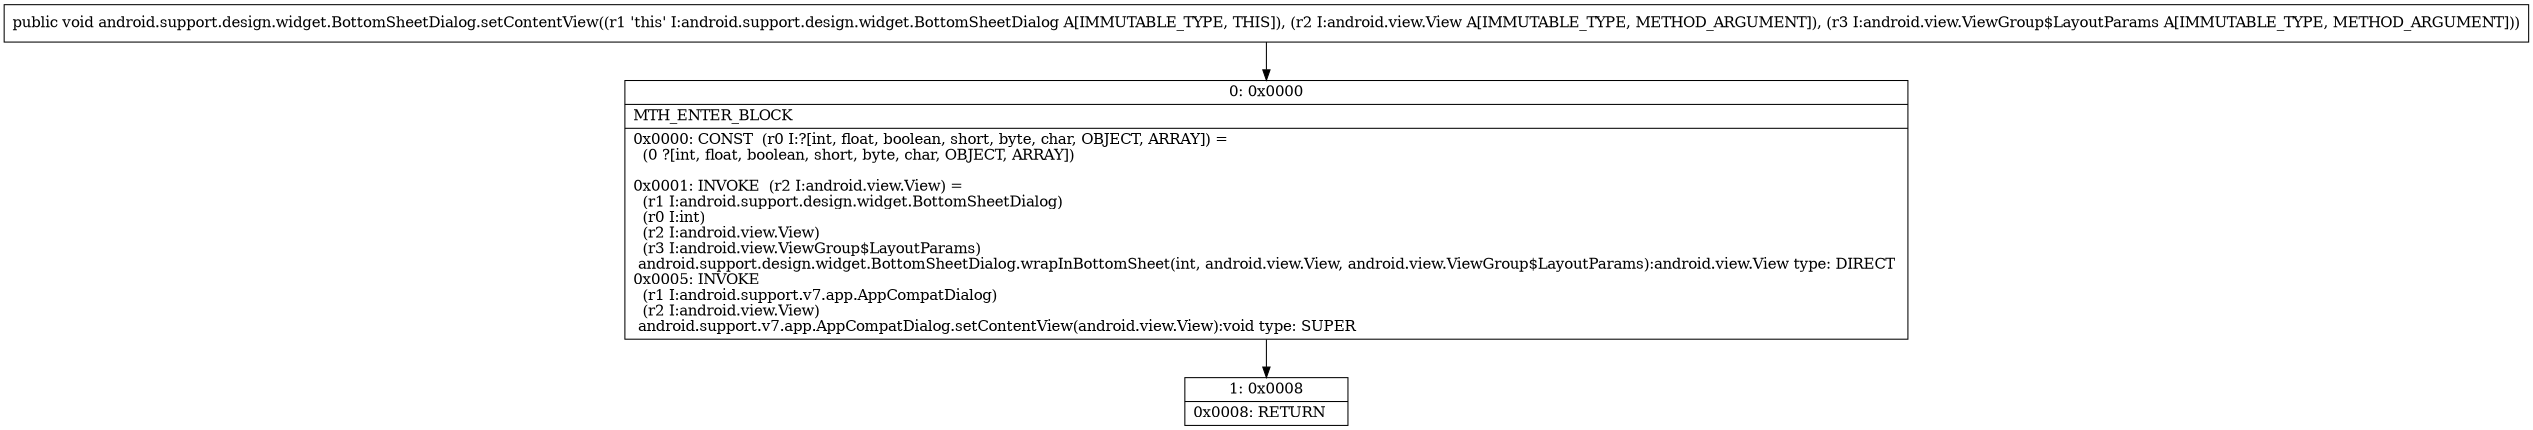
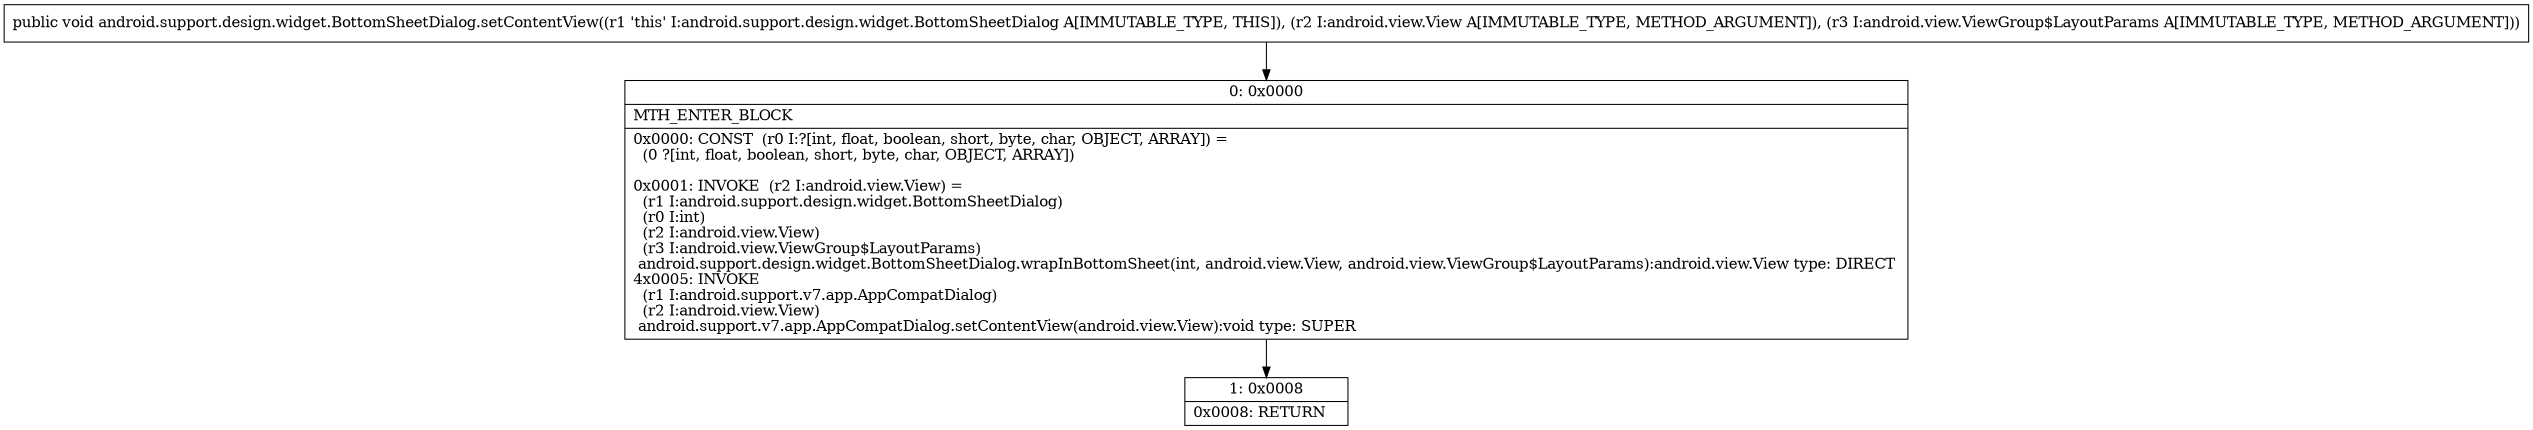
(701, 280) -> (701, 280)
